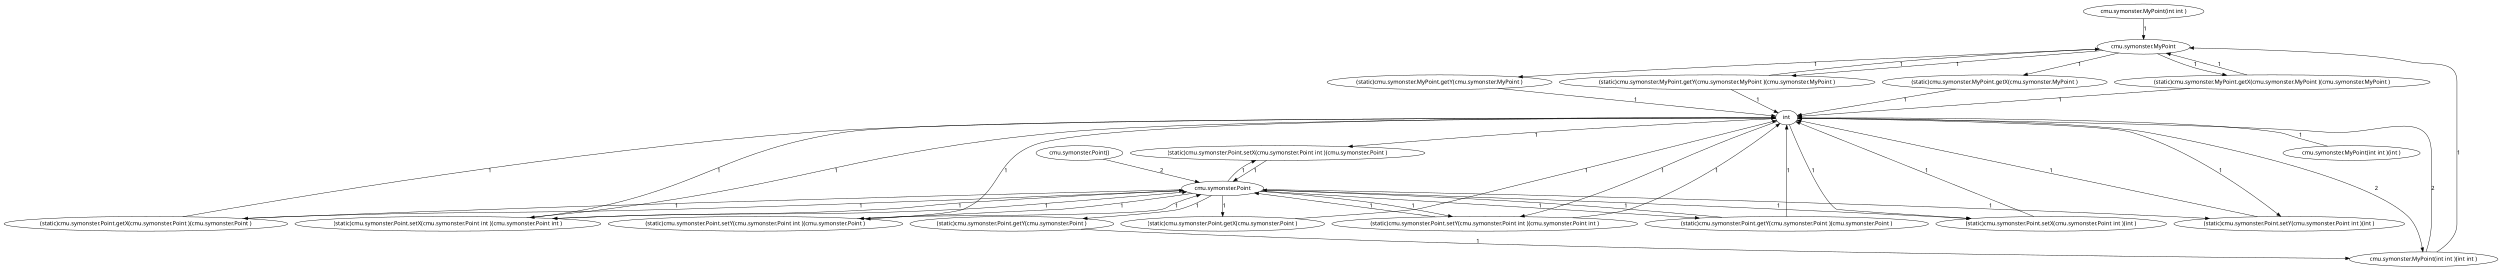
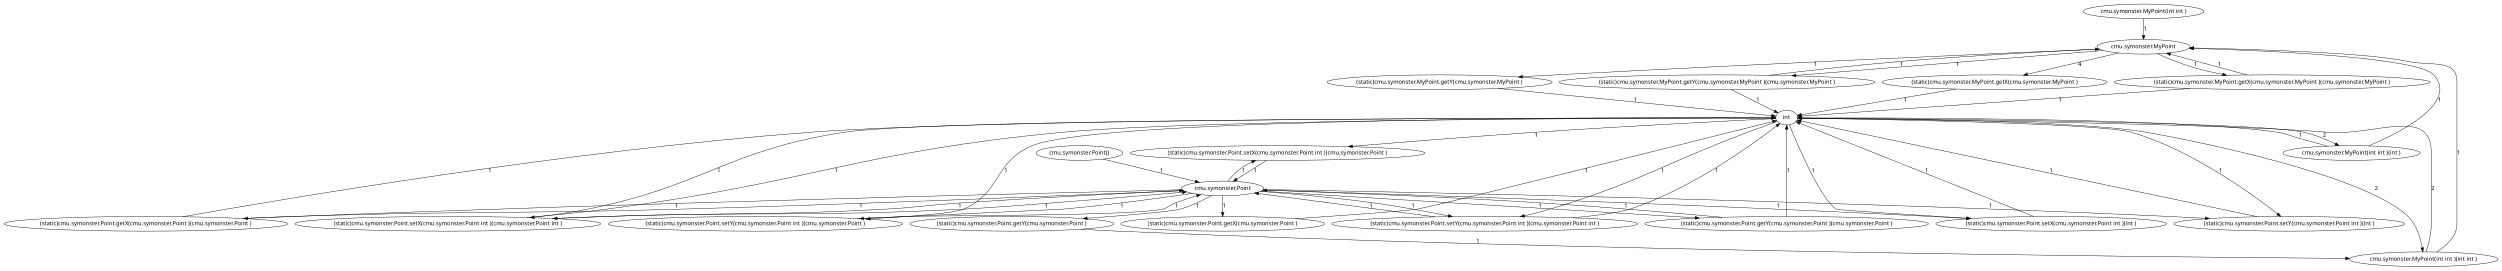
none -> (2370, 59)
(2080, 65) -> (2080, 65)
none -> (2068, 121)
(1162, 171) -> (1162, 171)
